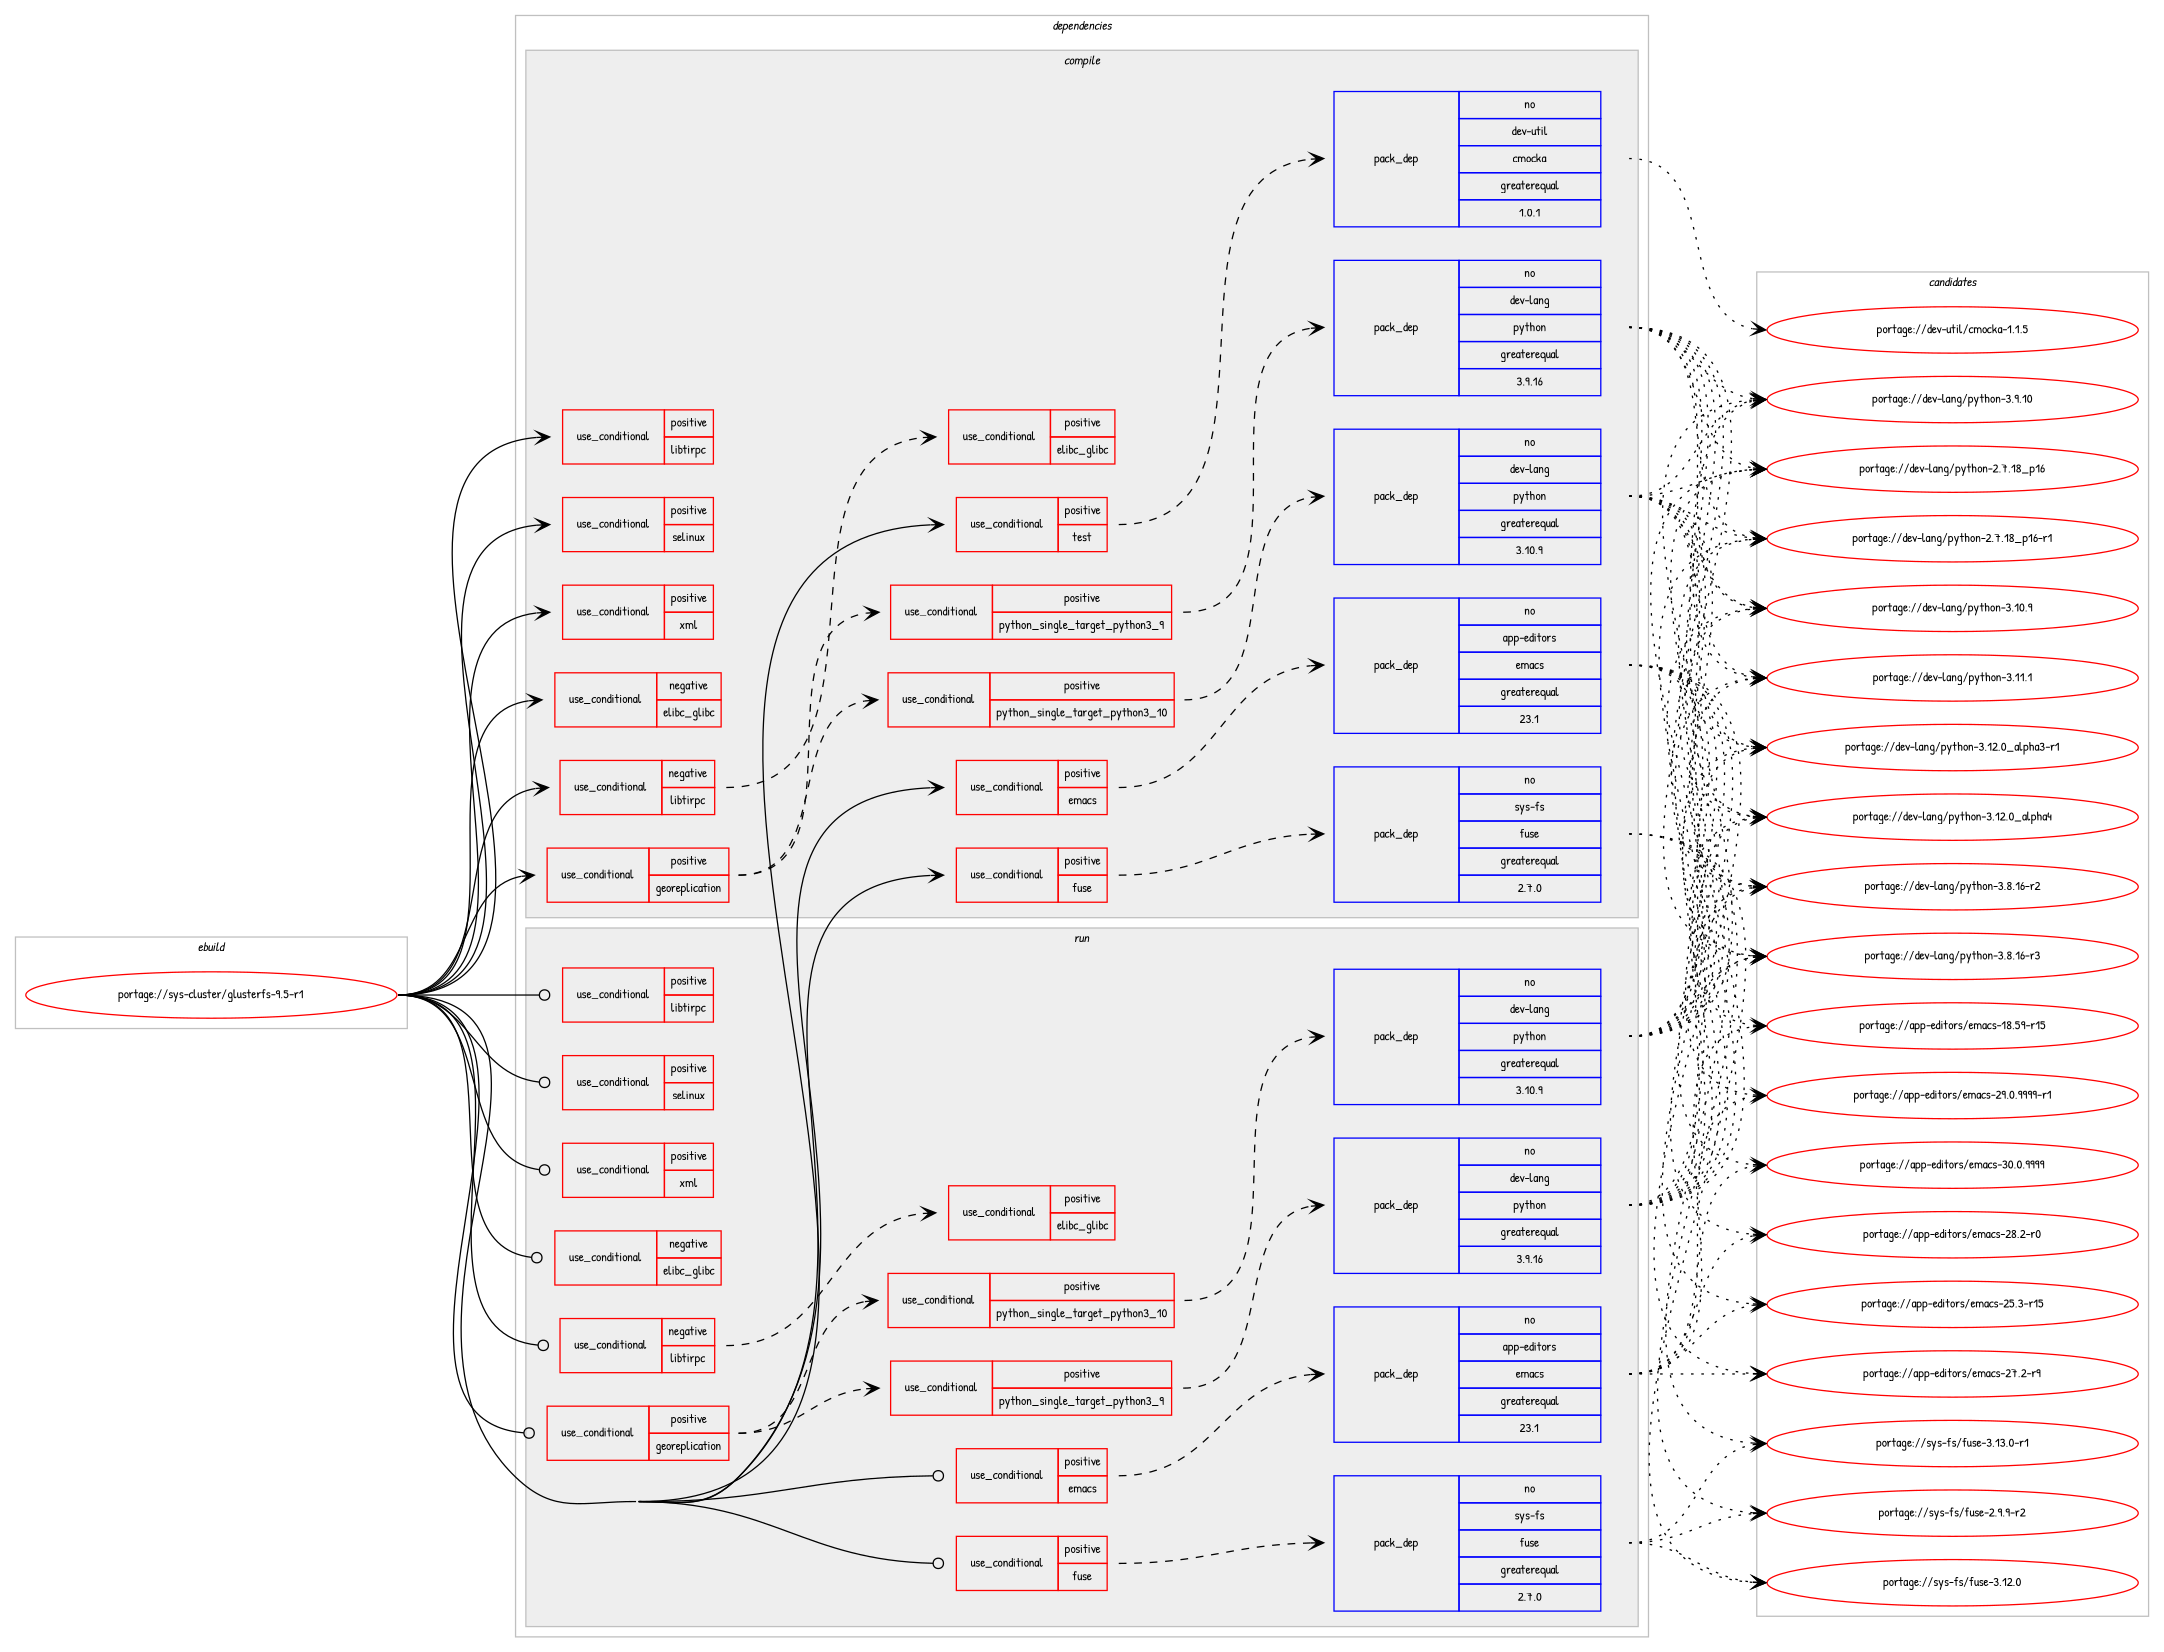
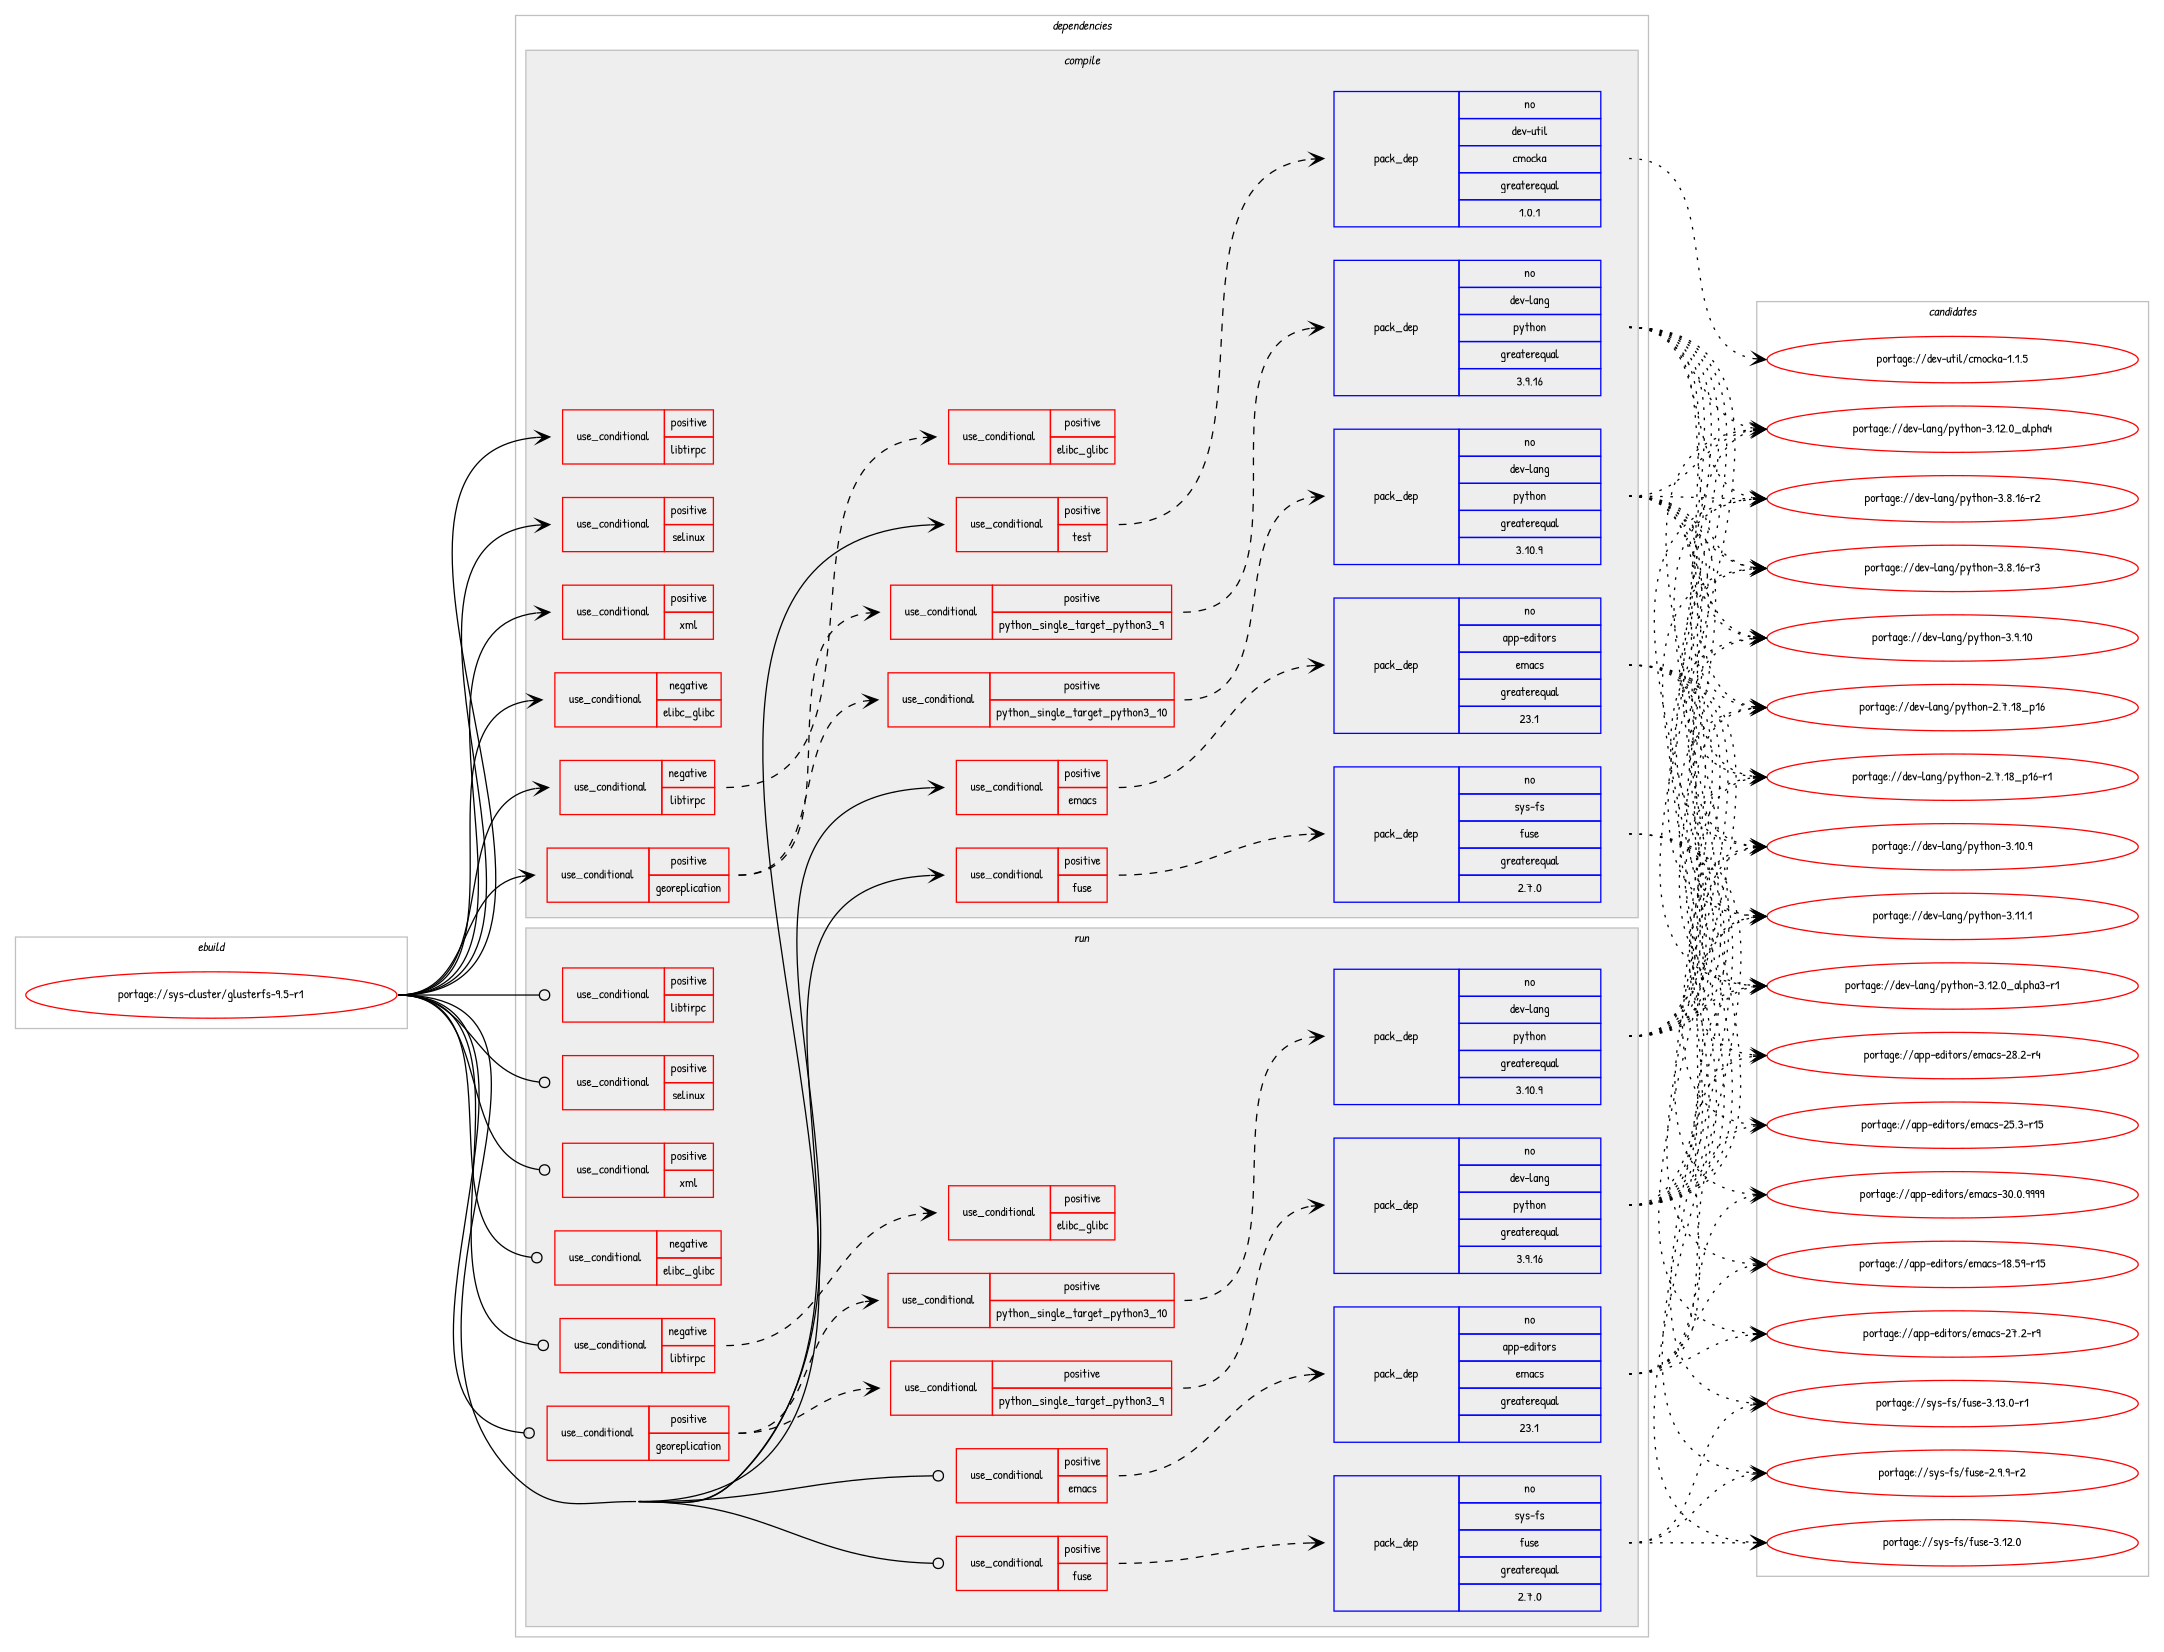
(1953, 1096) -> none
(1953, 1235) -> (1953, 1056)
